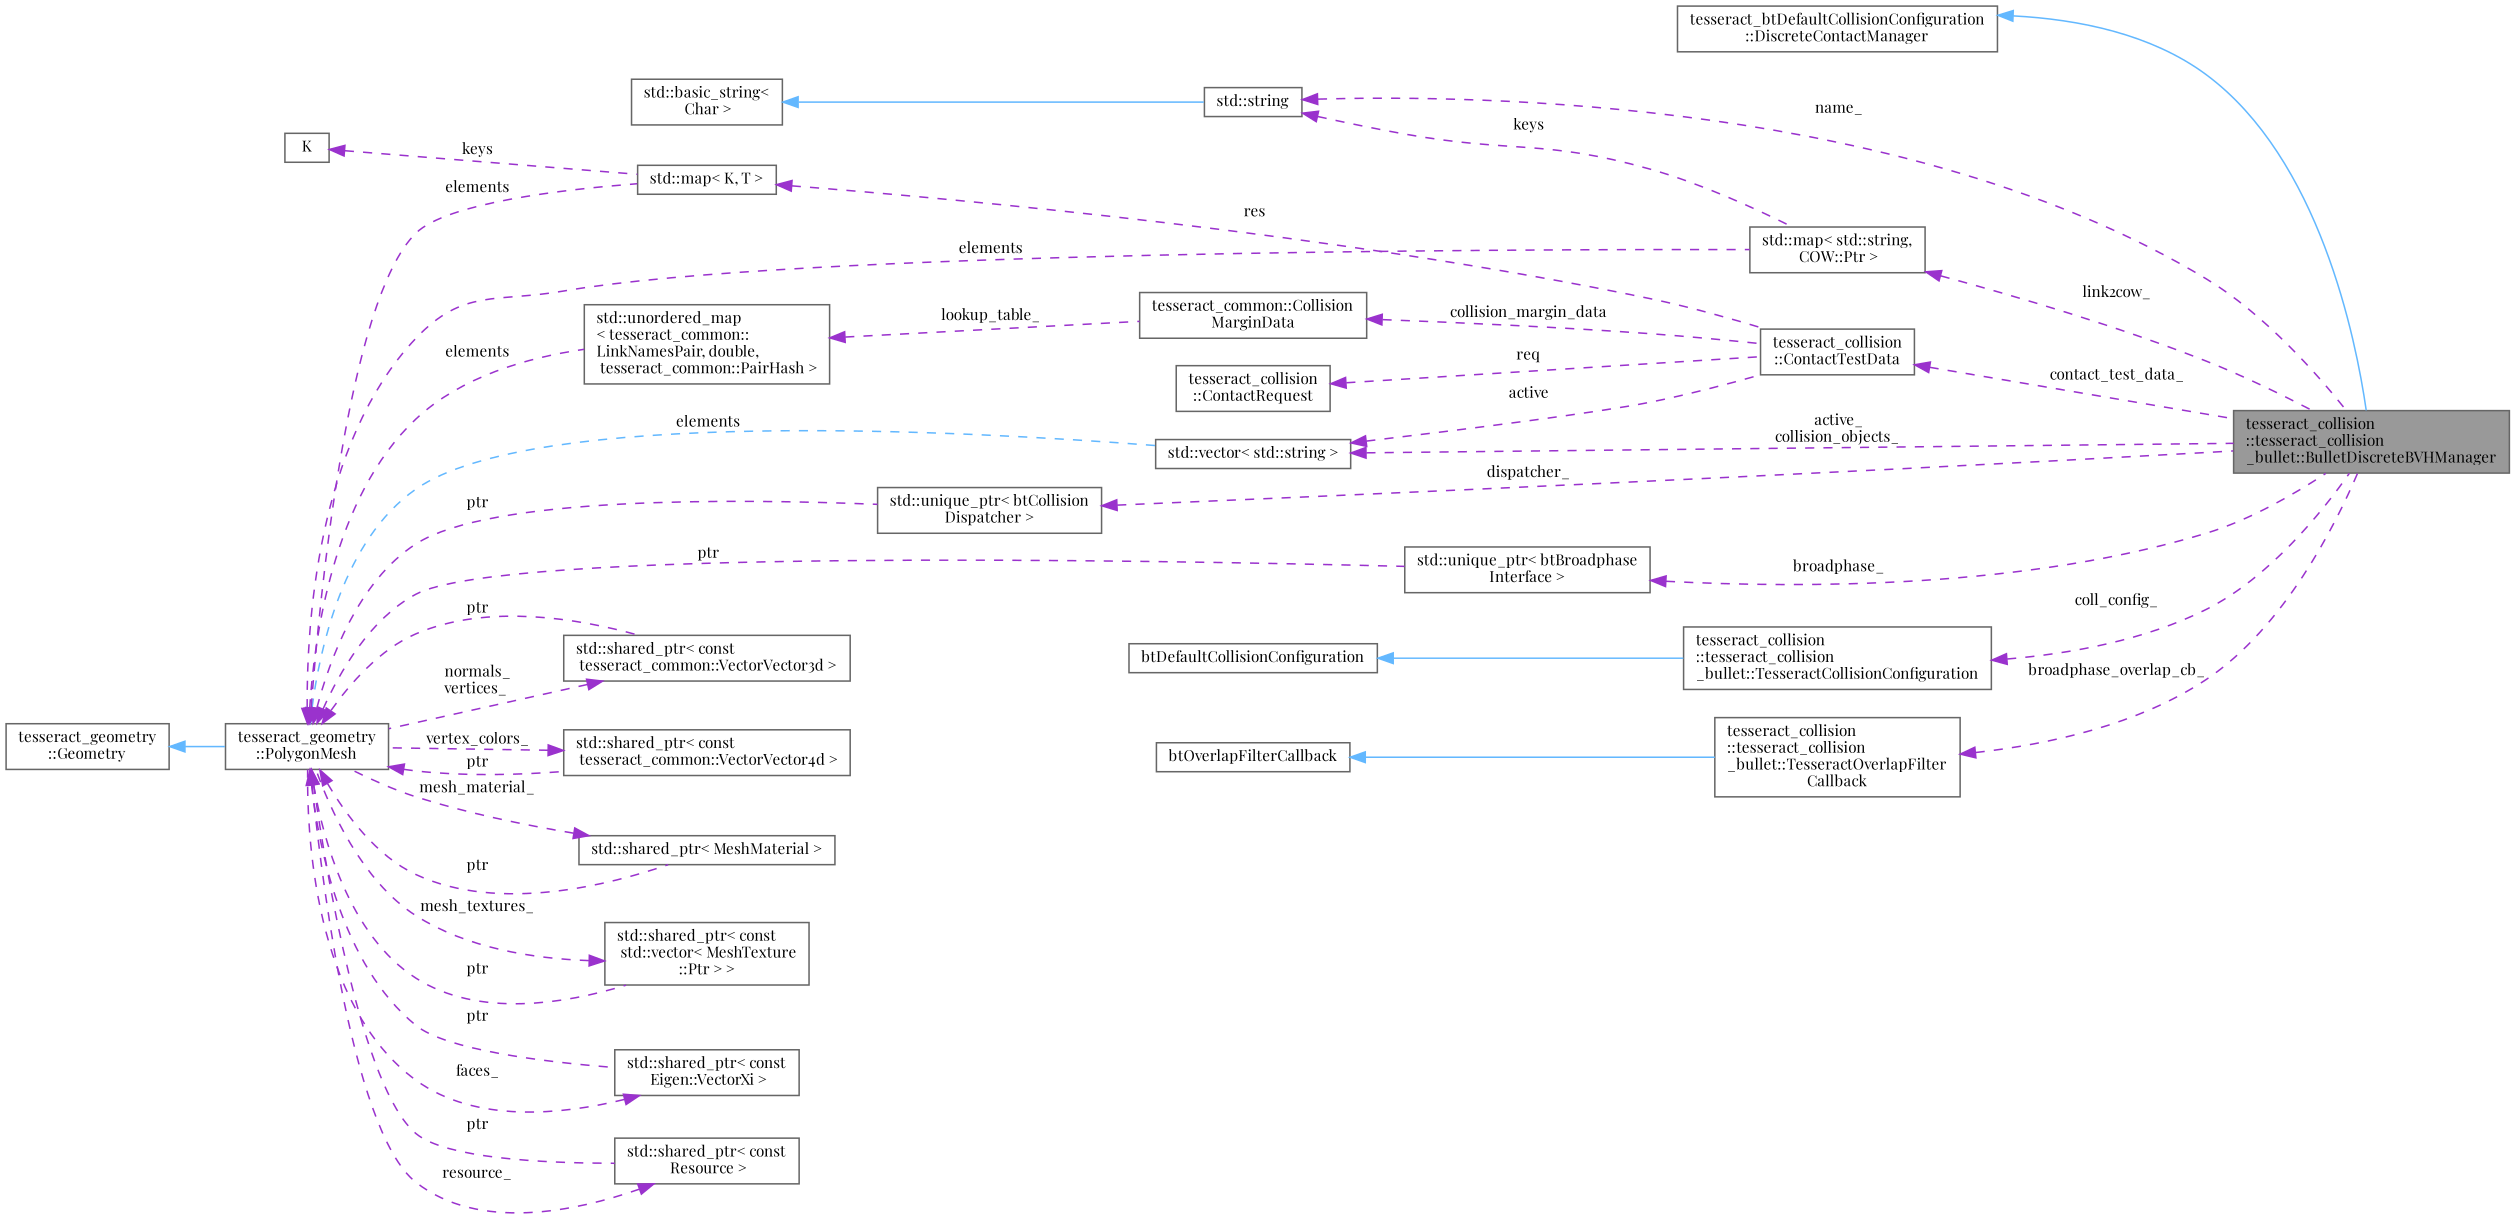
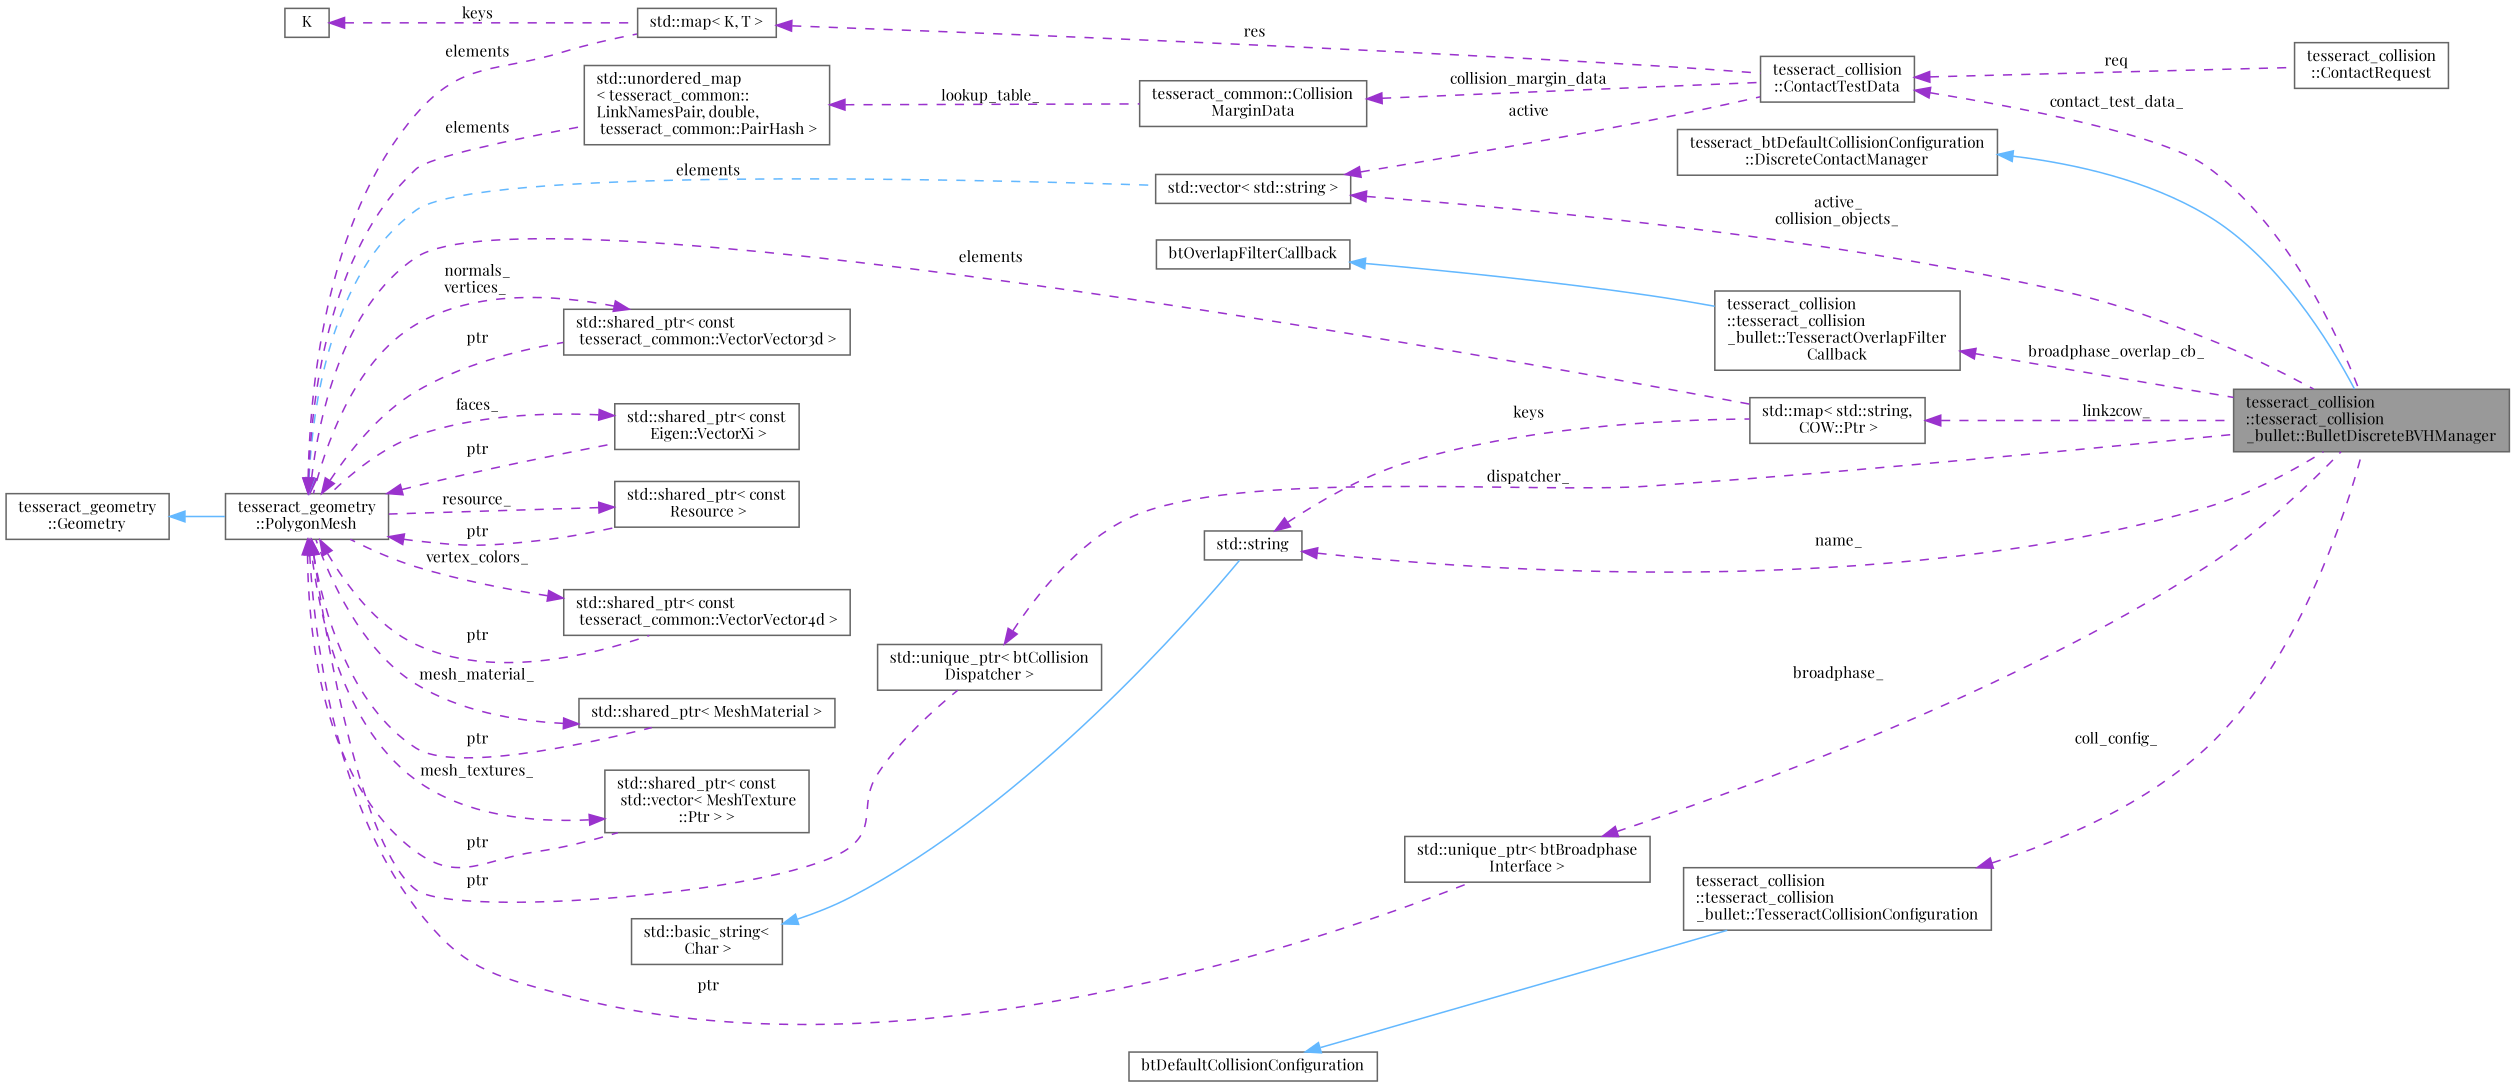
(1553, 370) -> (2112, 72)
